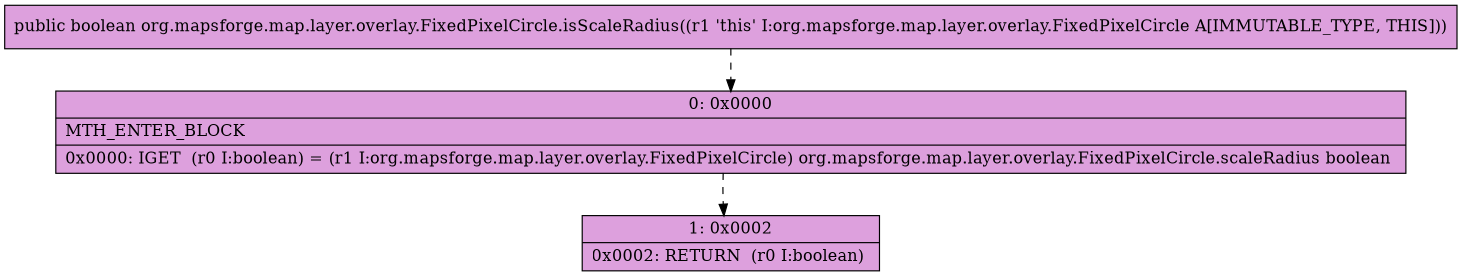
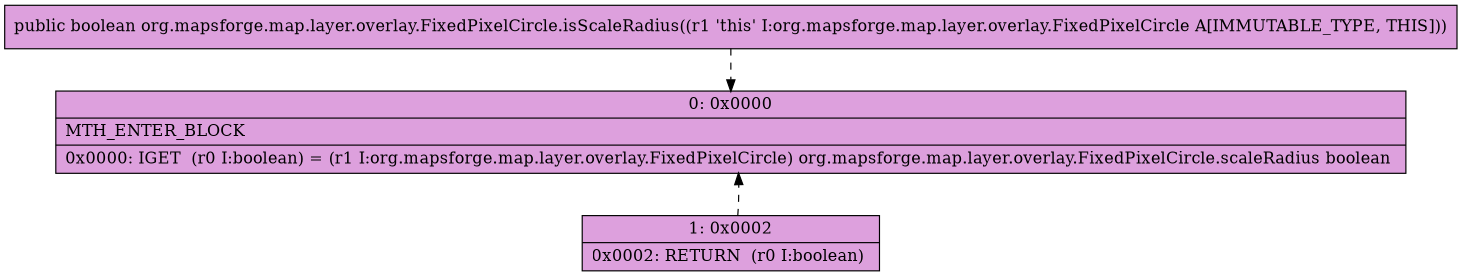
(723, 189) -> (739, 200)
